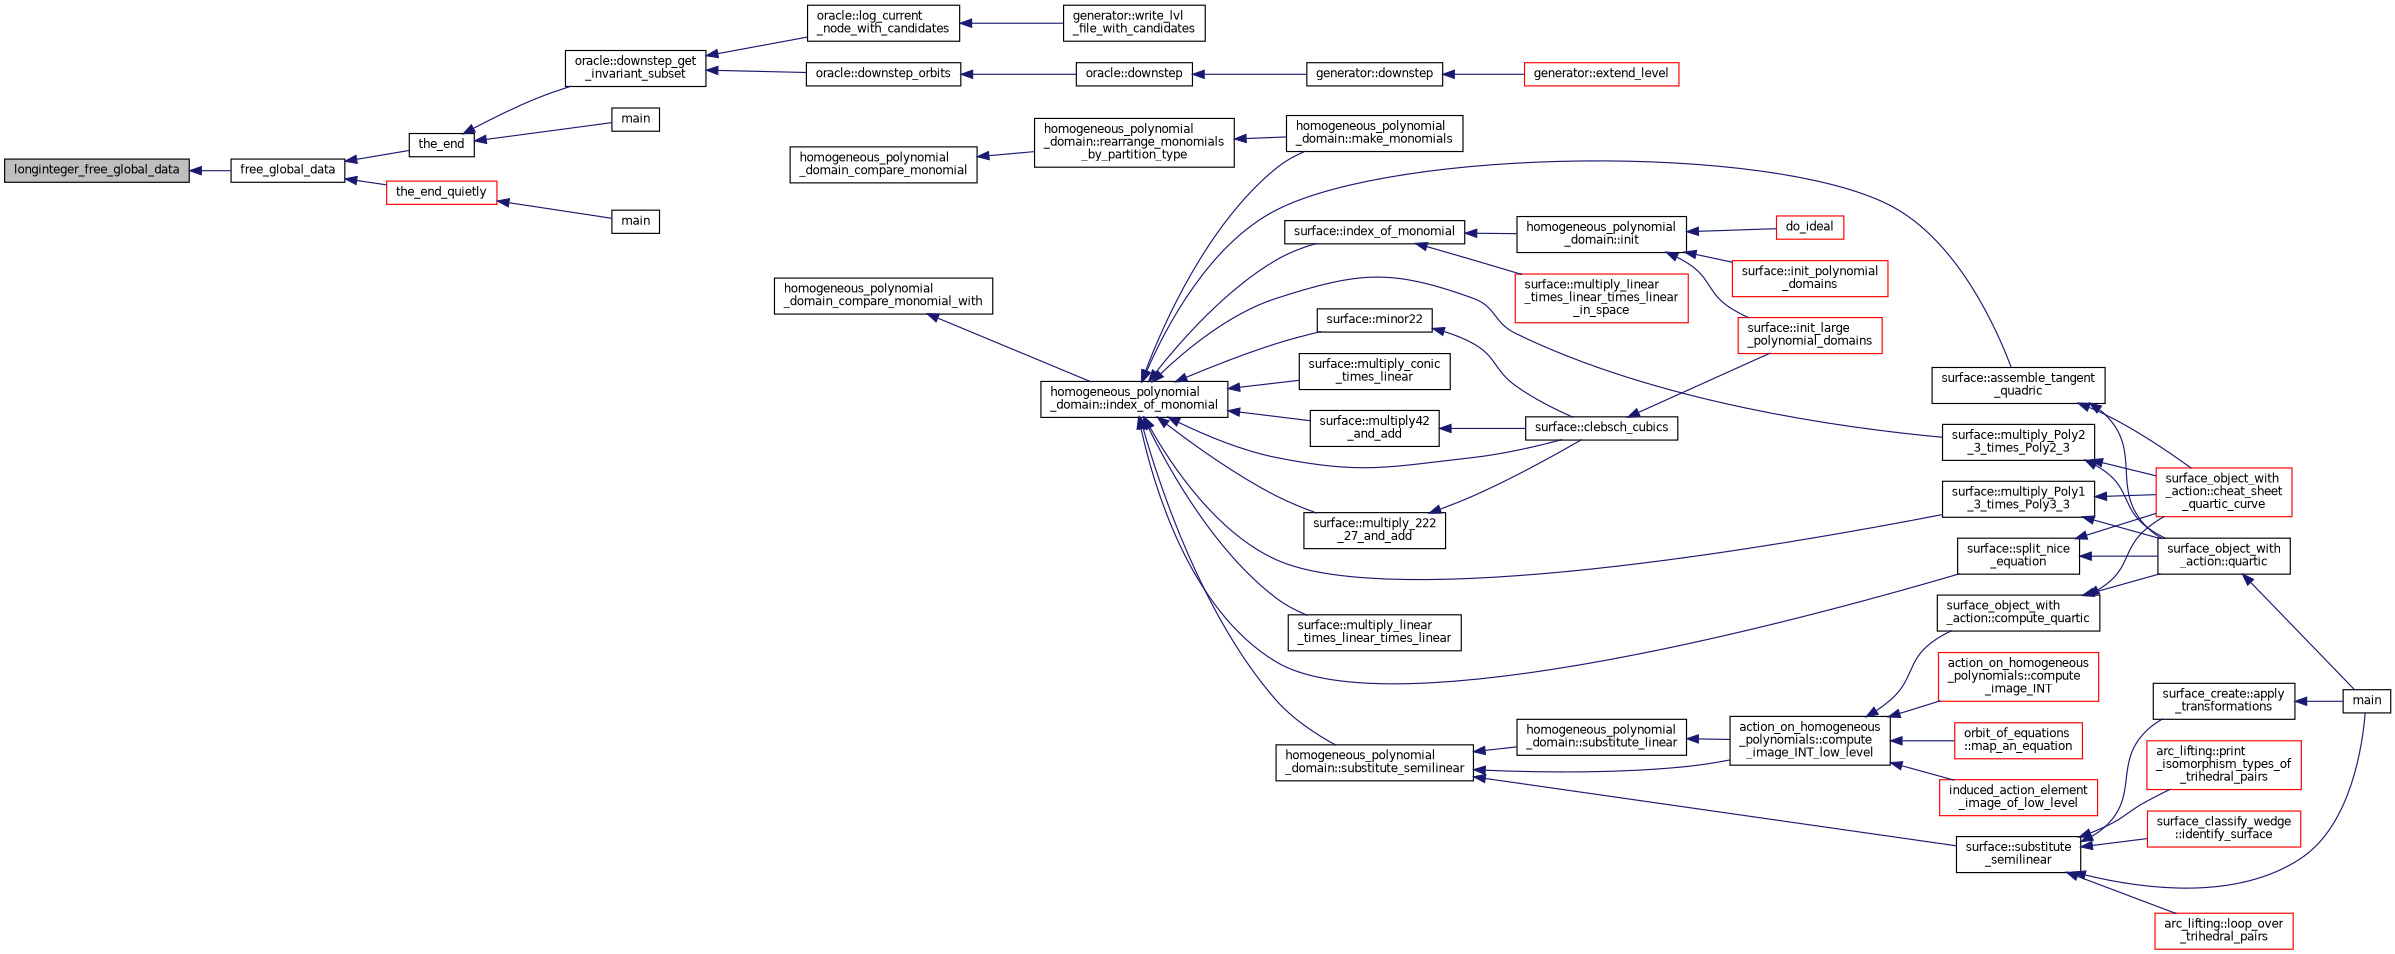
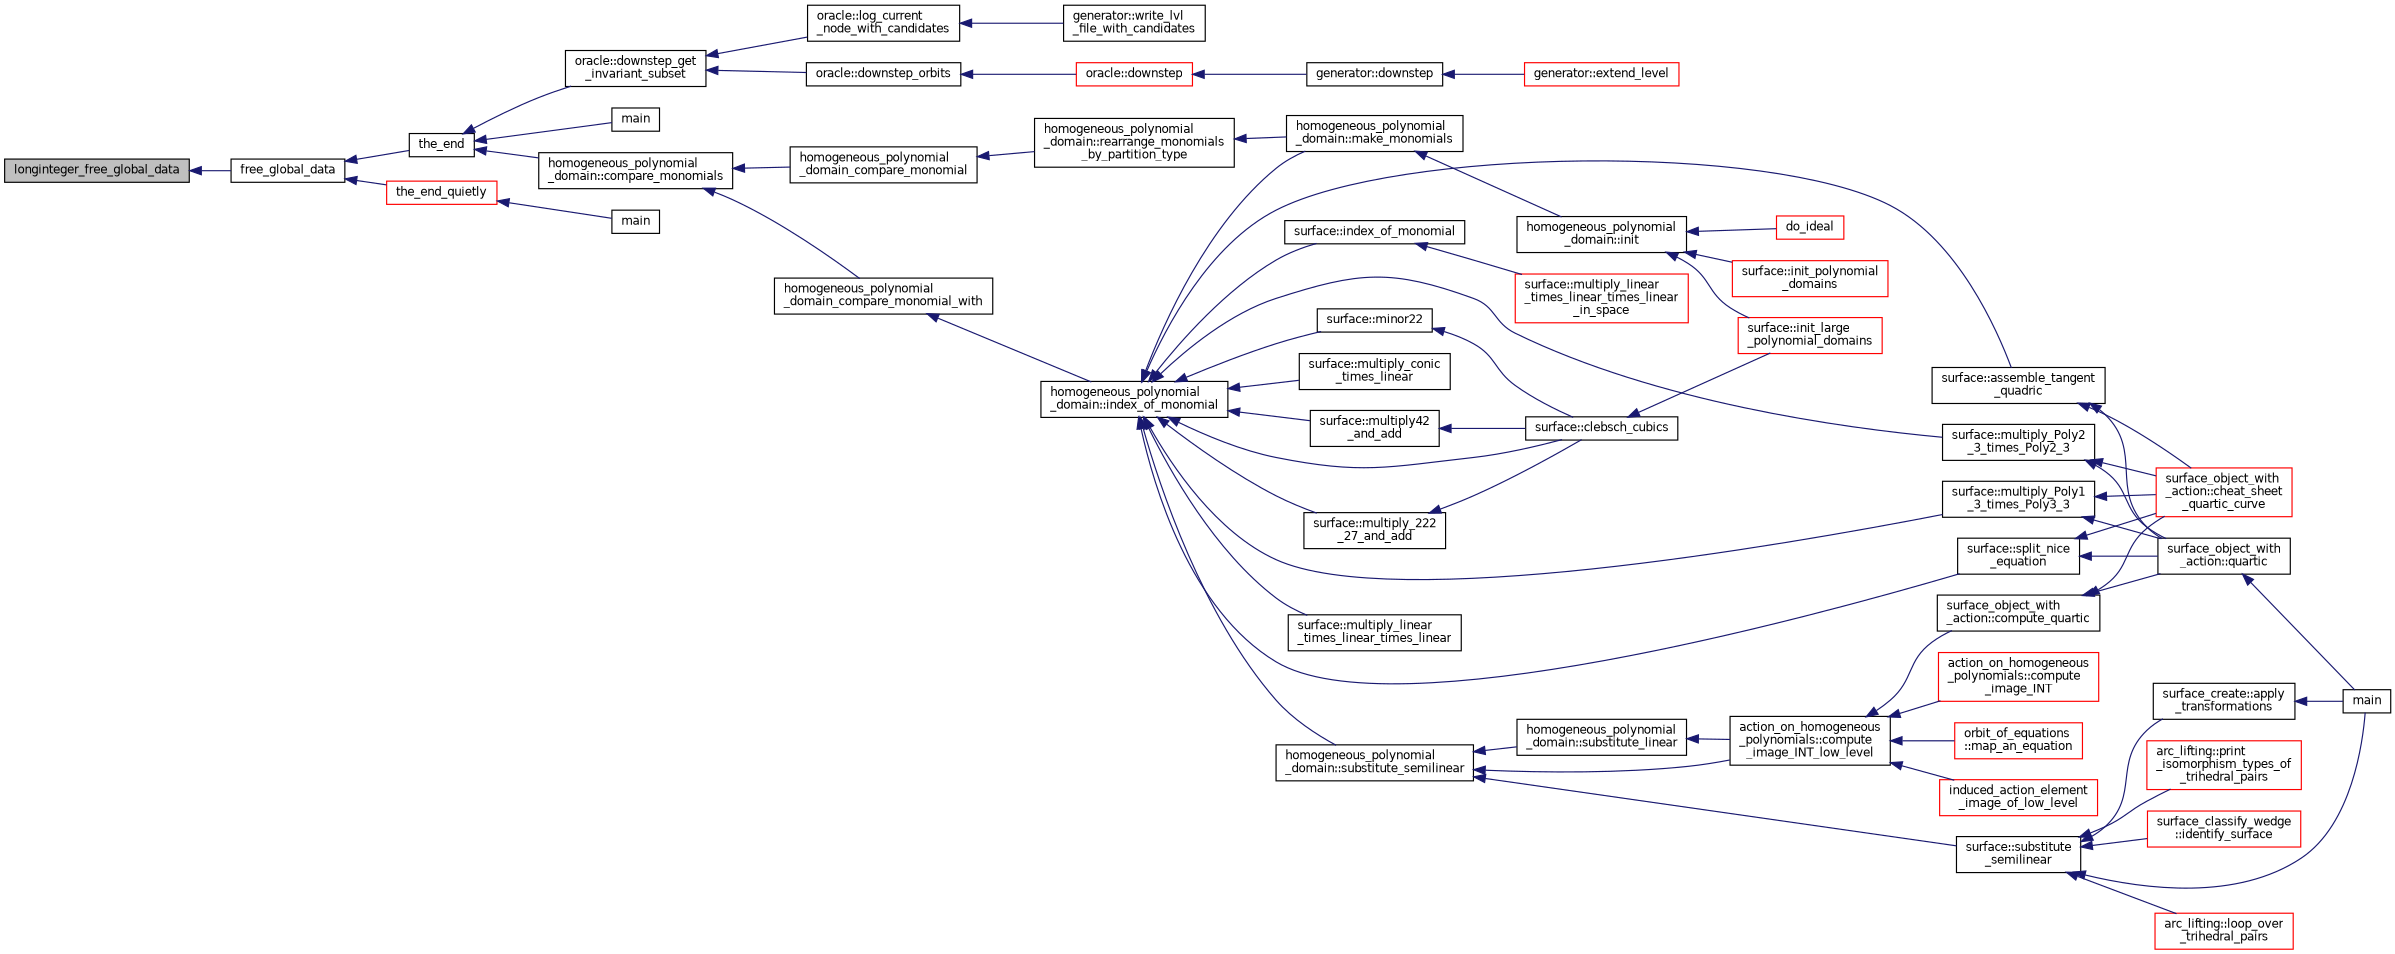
(1134, 74) -> (1134, 74)
none -> (636, 171)
(1497, 233) -> (1494, 187)
